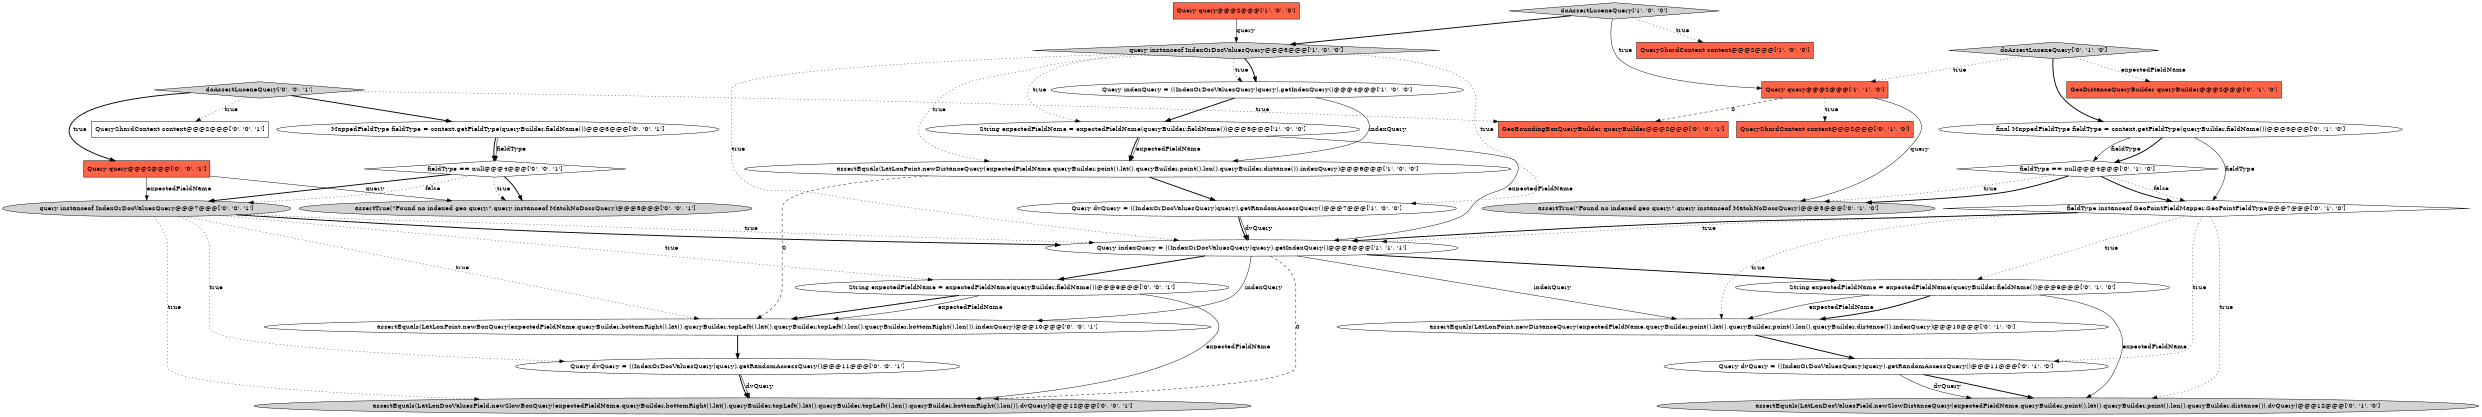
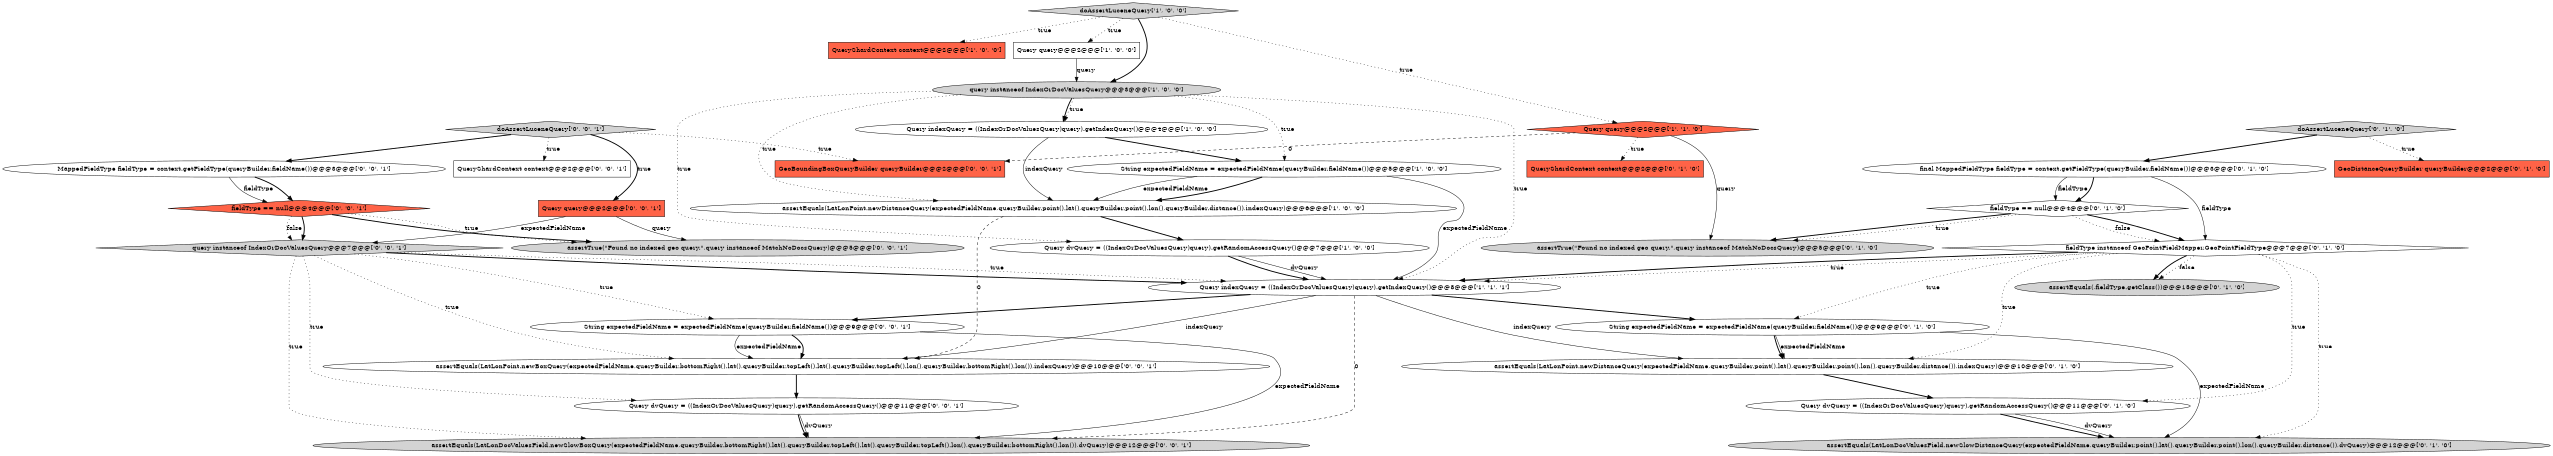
(1236, 11) -> (1077, 50)
none -> (1107, 29)
(1236, 50) -> (1077, 90)
(1949, 69) -> none
(2154, 70) -> (2408, 149)
(1665, 78) -> (1386, 70)
(1825, 90) -> (1643, 129)
(495, 169) -> (299, 208)
(147, 208) -> (300, 248)
none -> (2147, 287)
